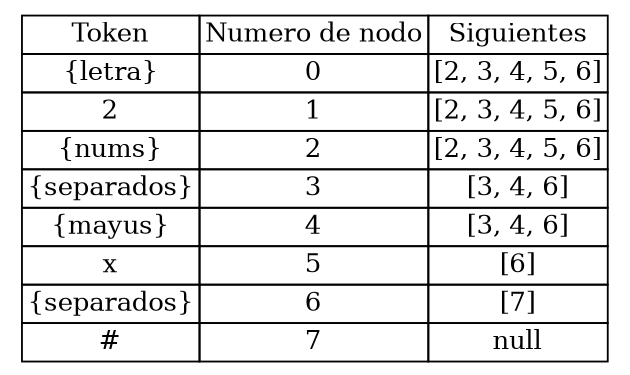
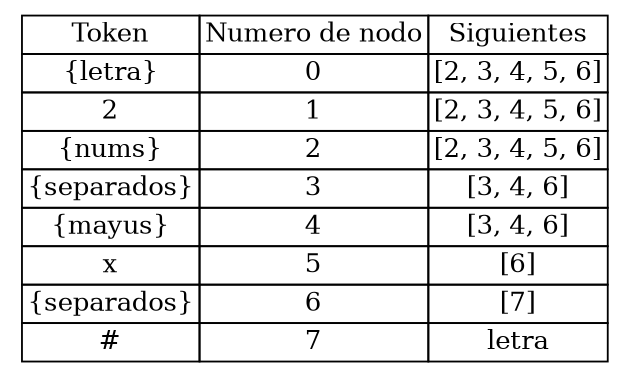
(518, 341) -> (518, 341)
